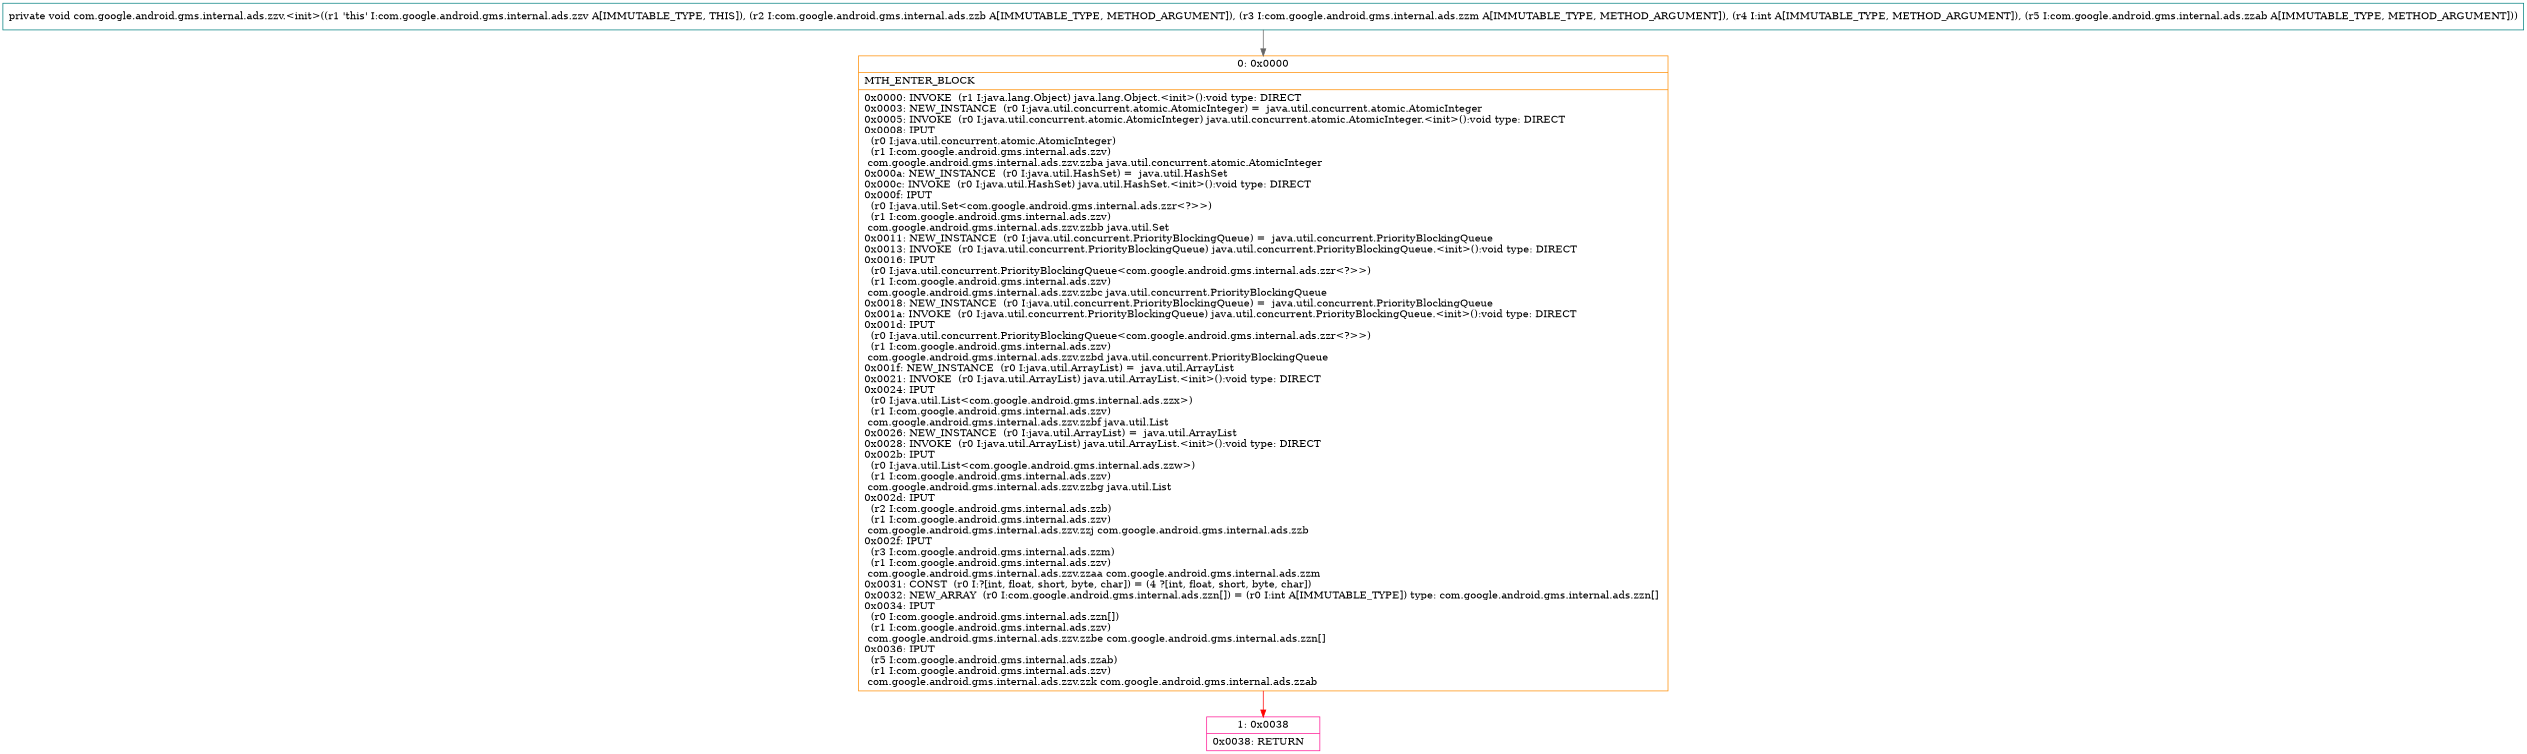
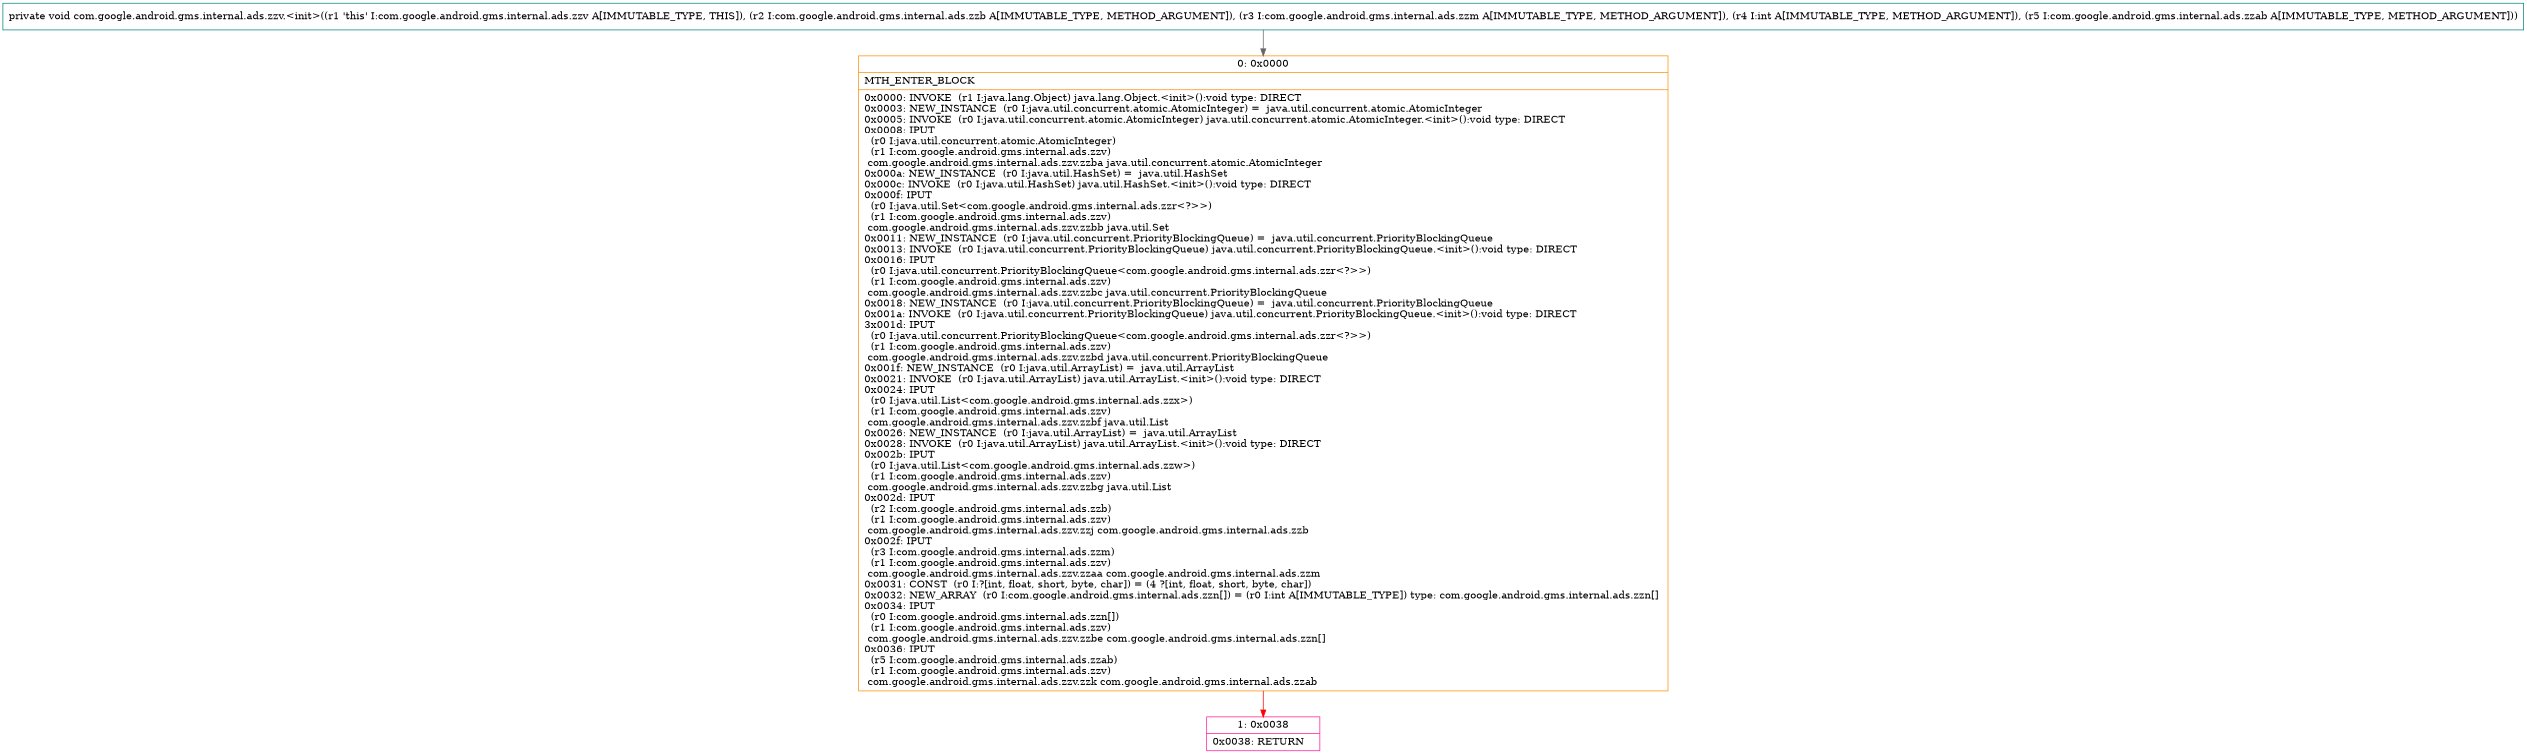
(903, 325) -> (903, 325)
